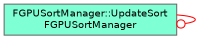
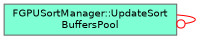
(90, 20) -> (90, 20)
